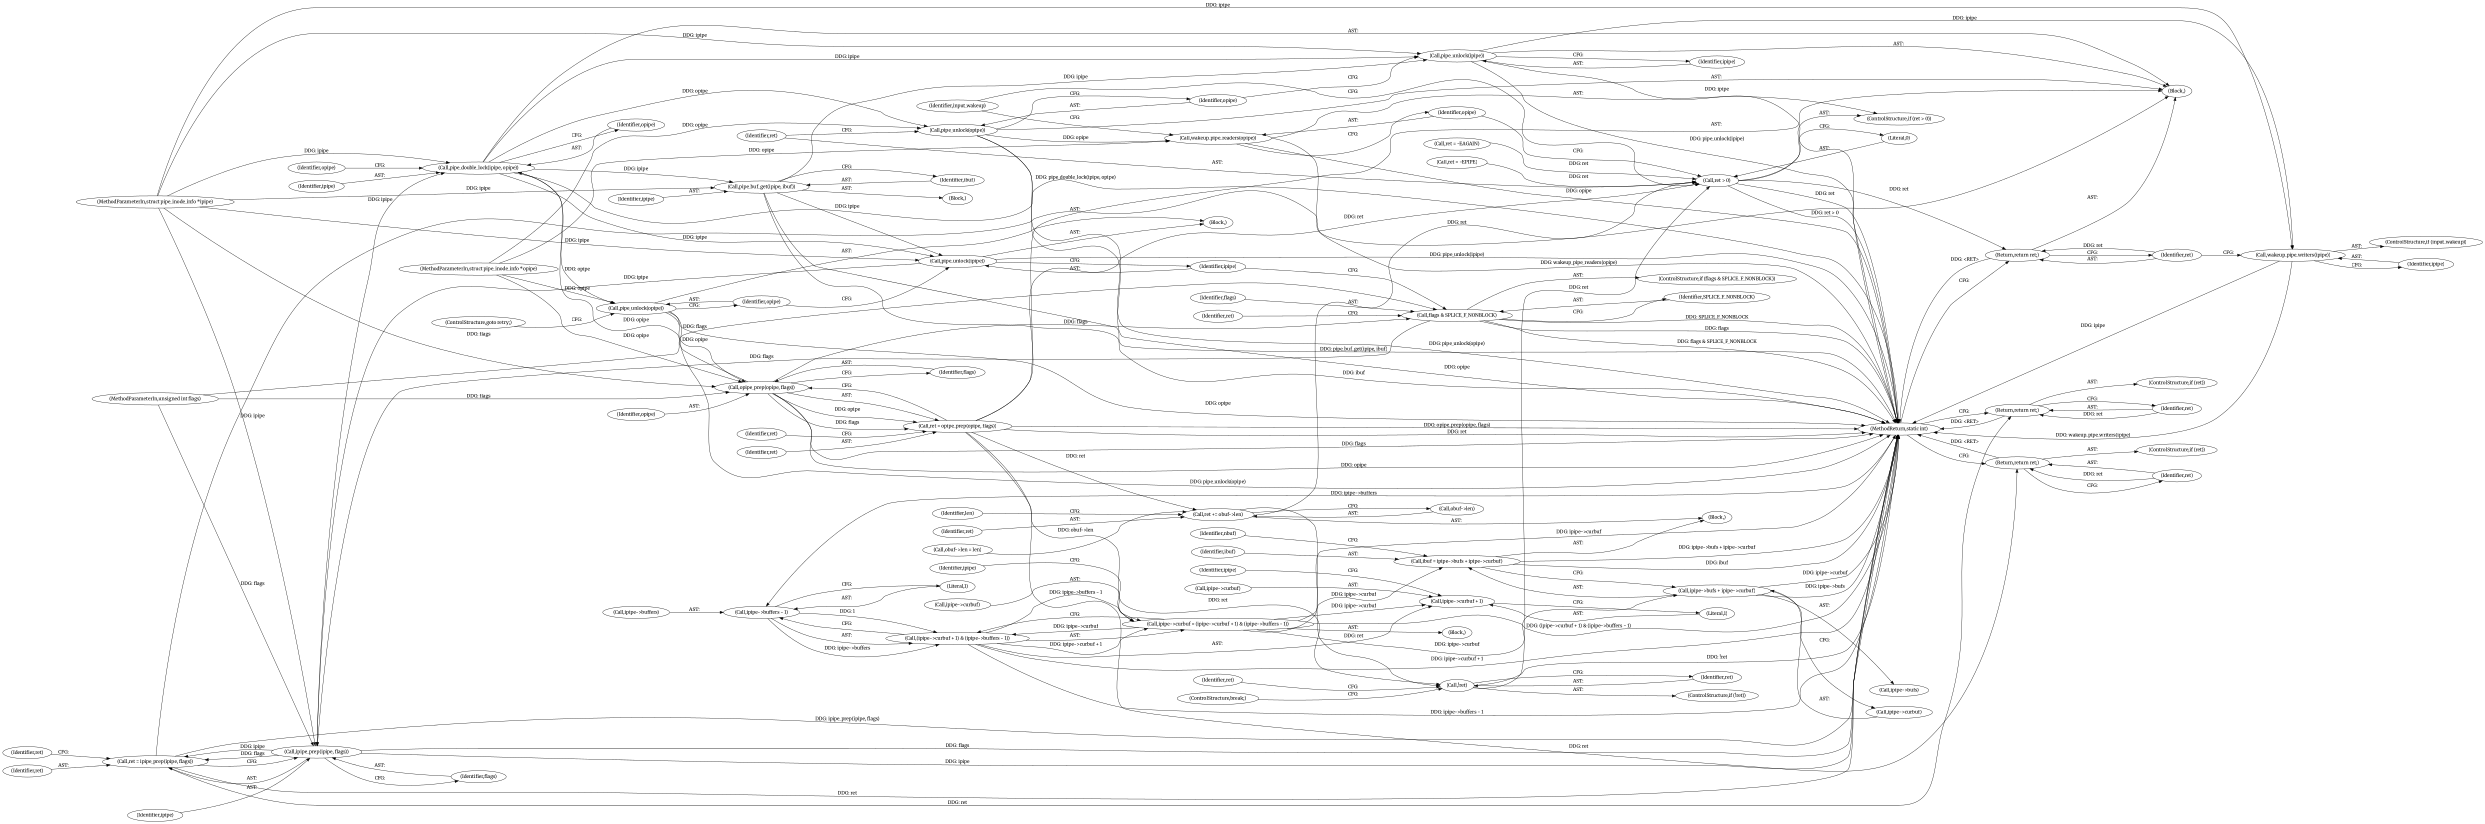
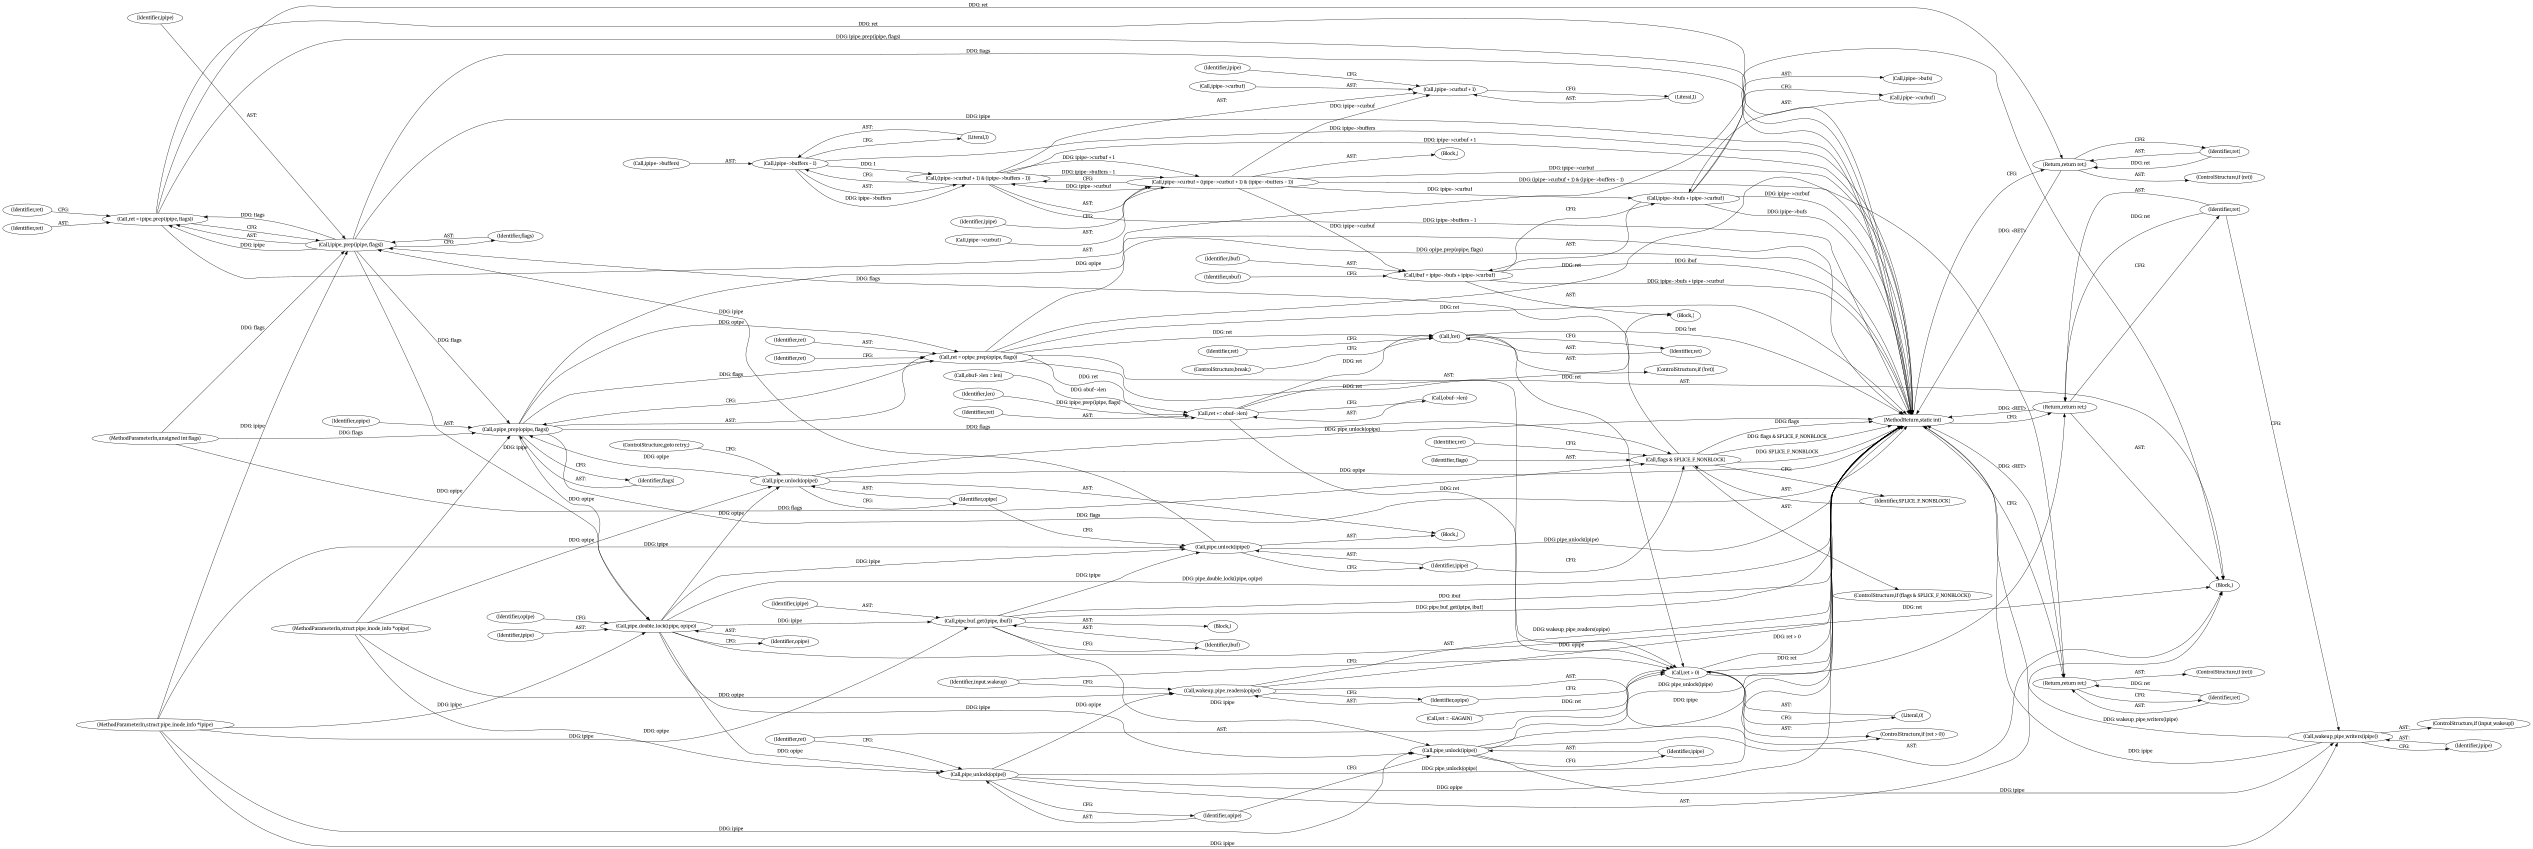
(1457, 162) -> none
(422, 344) -> (432, 336)
(1324, 496) -> (1463, 132)
(1076, 512) -> (1088, 403)
